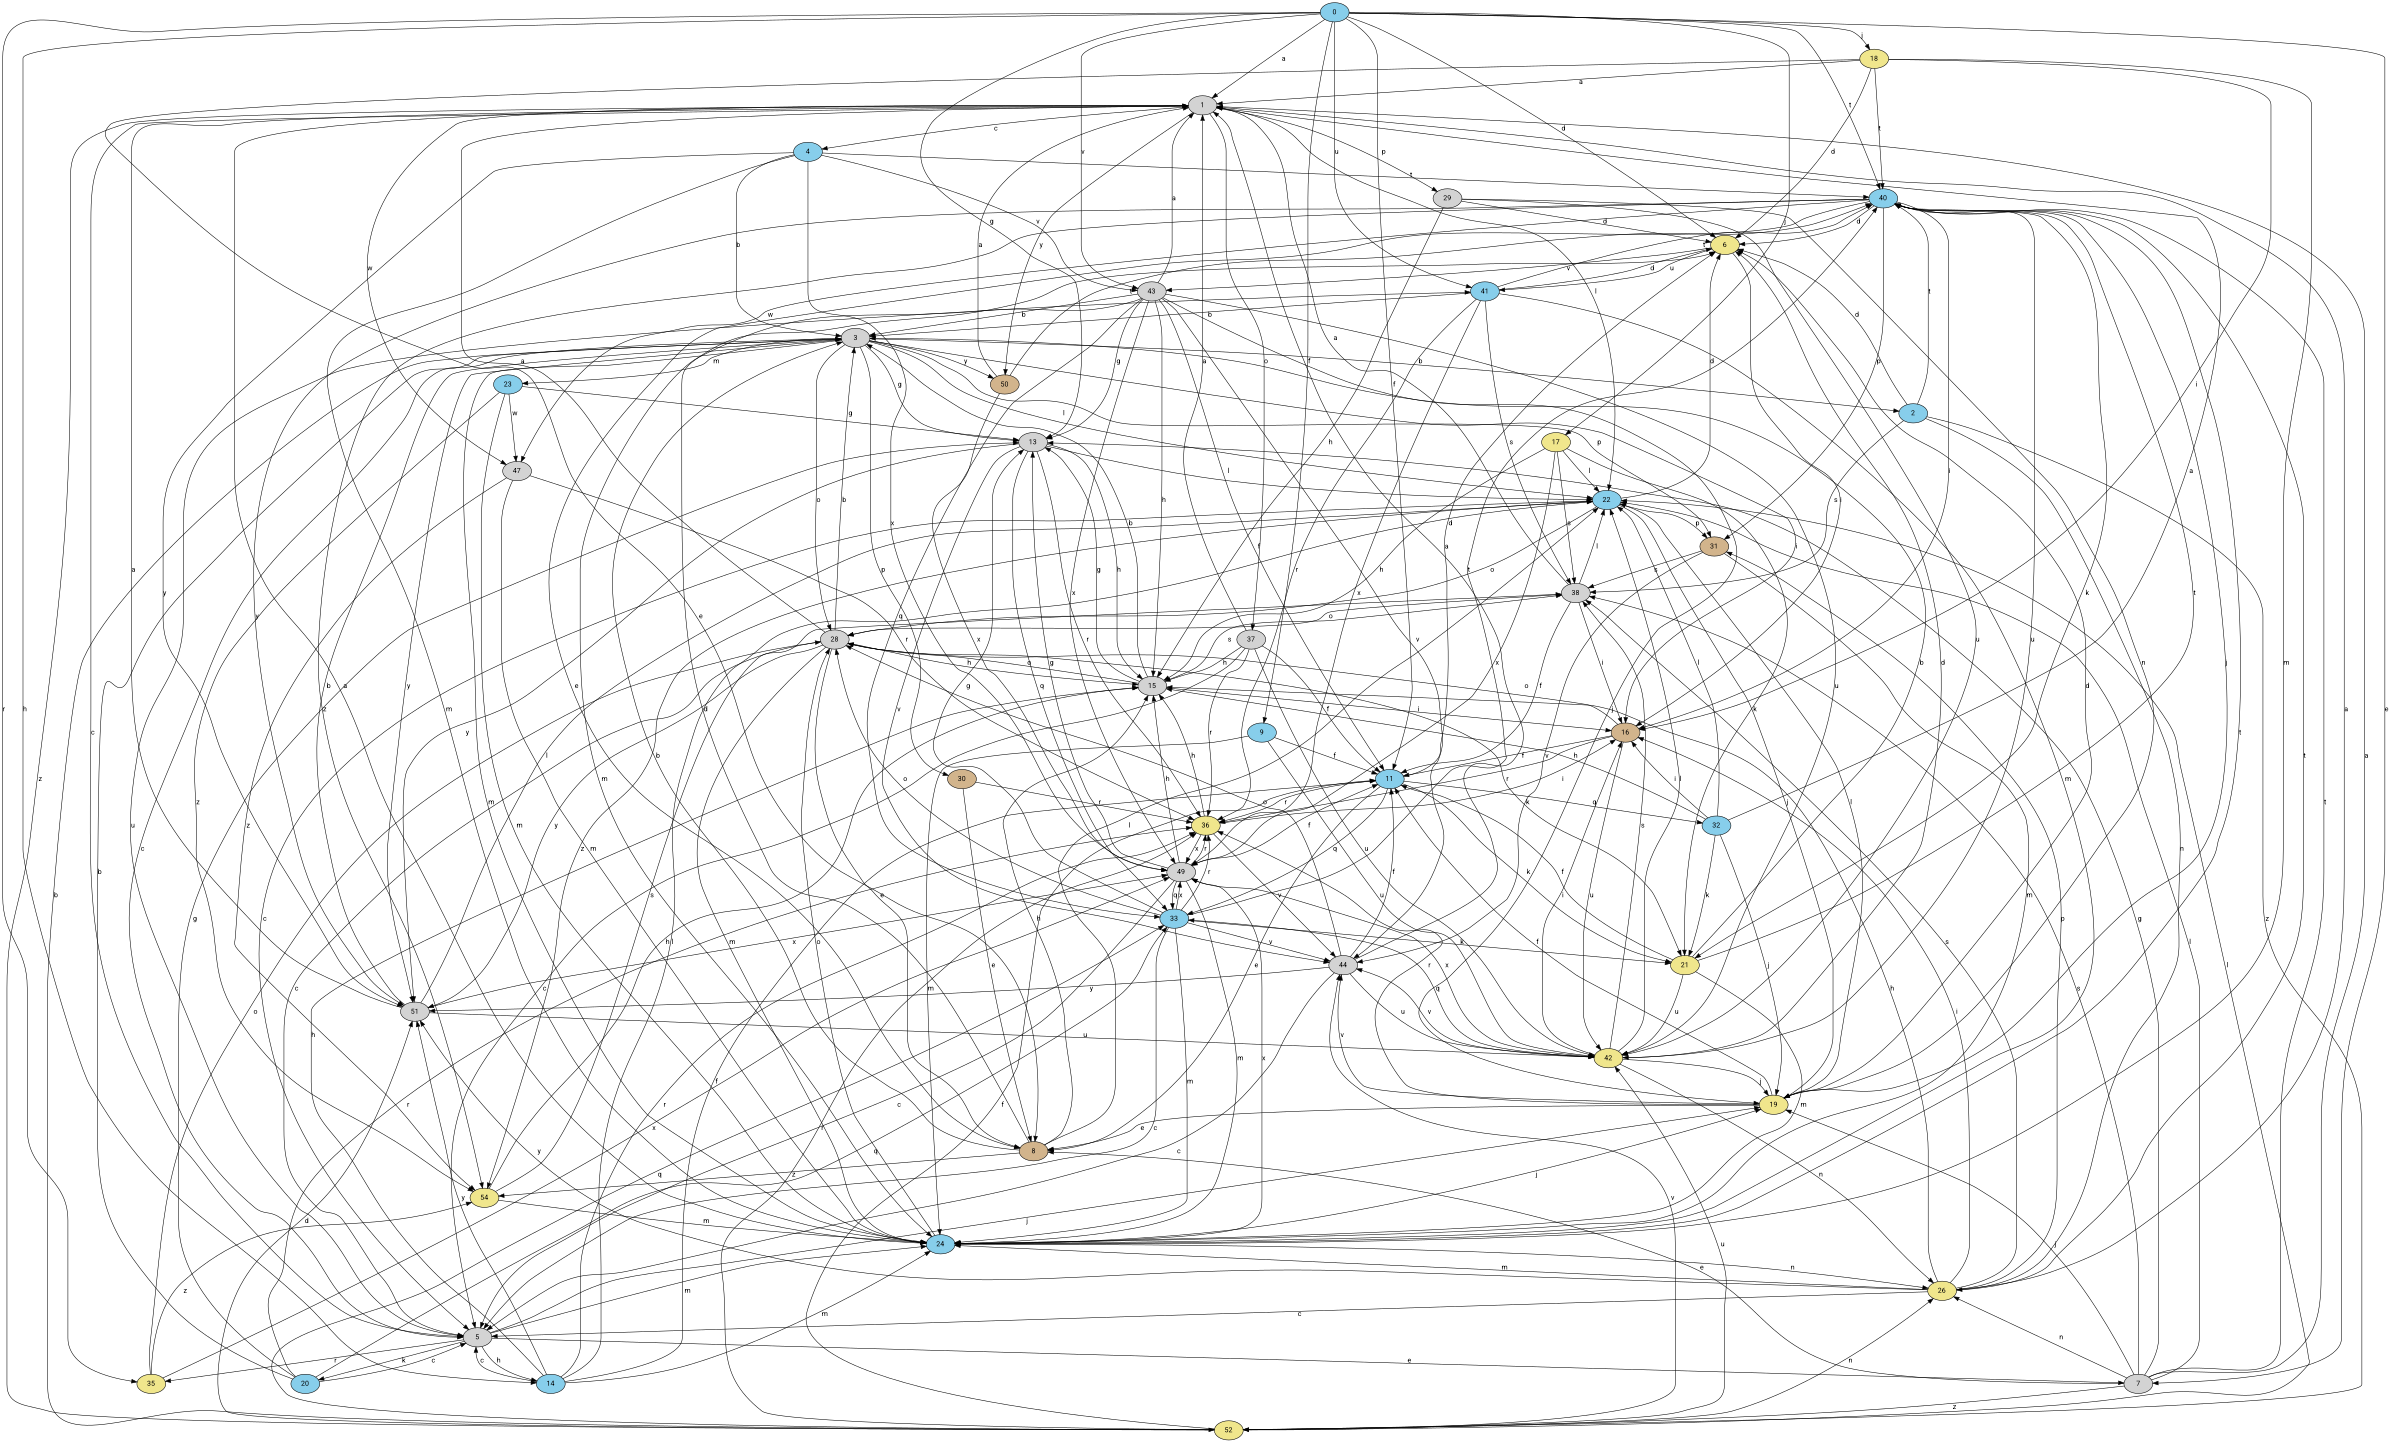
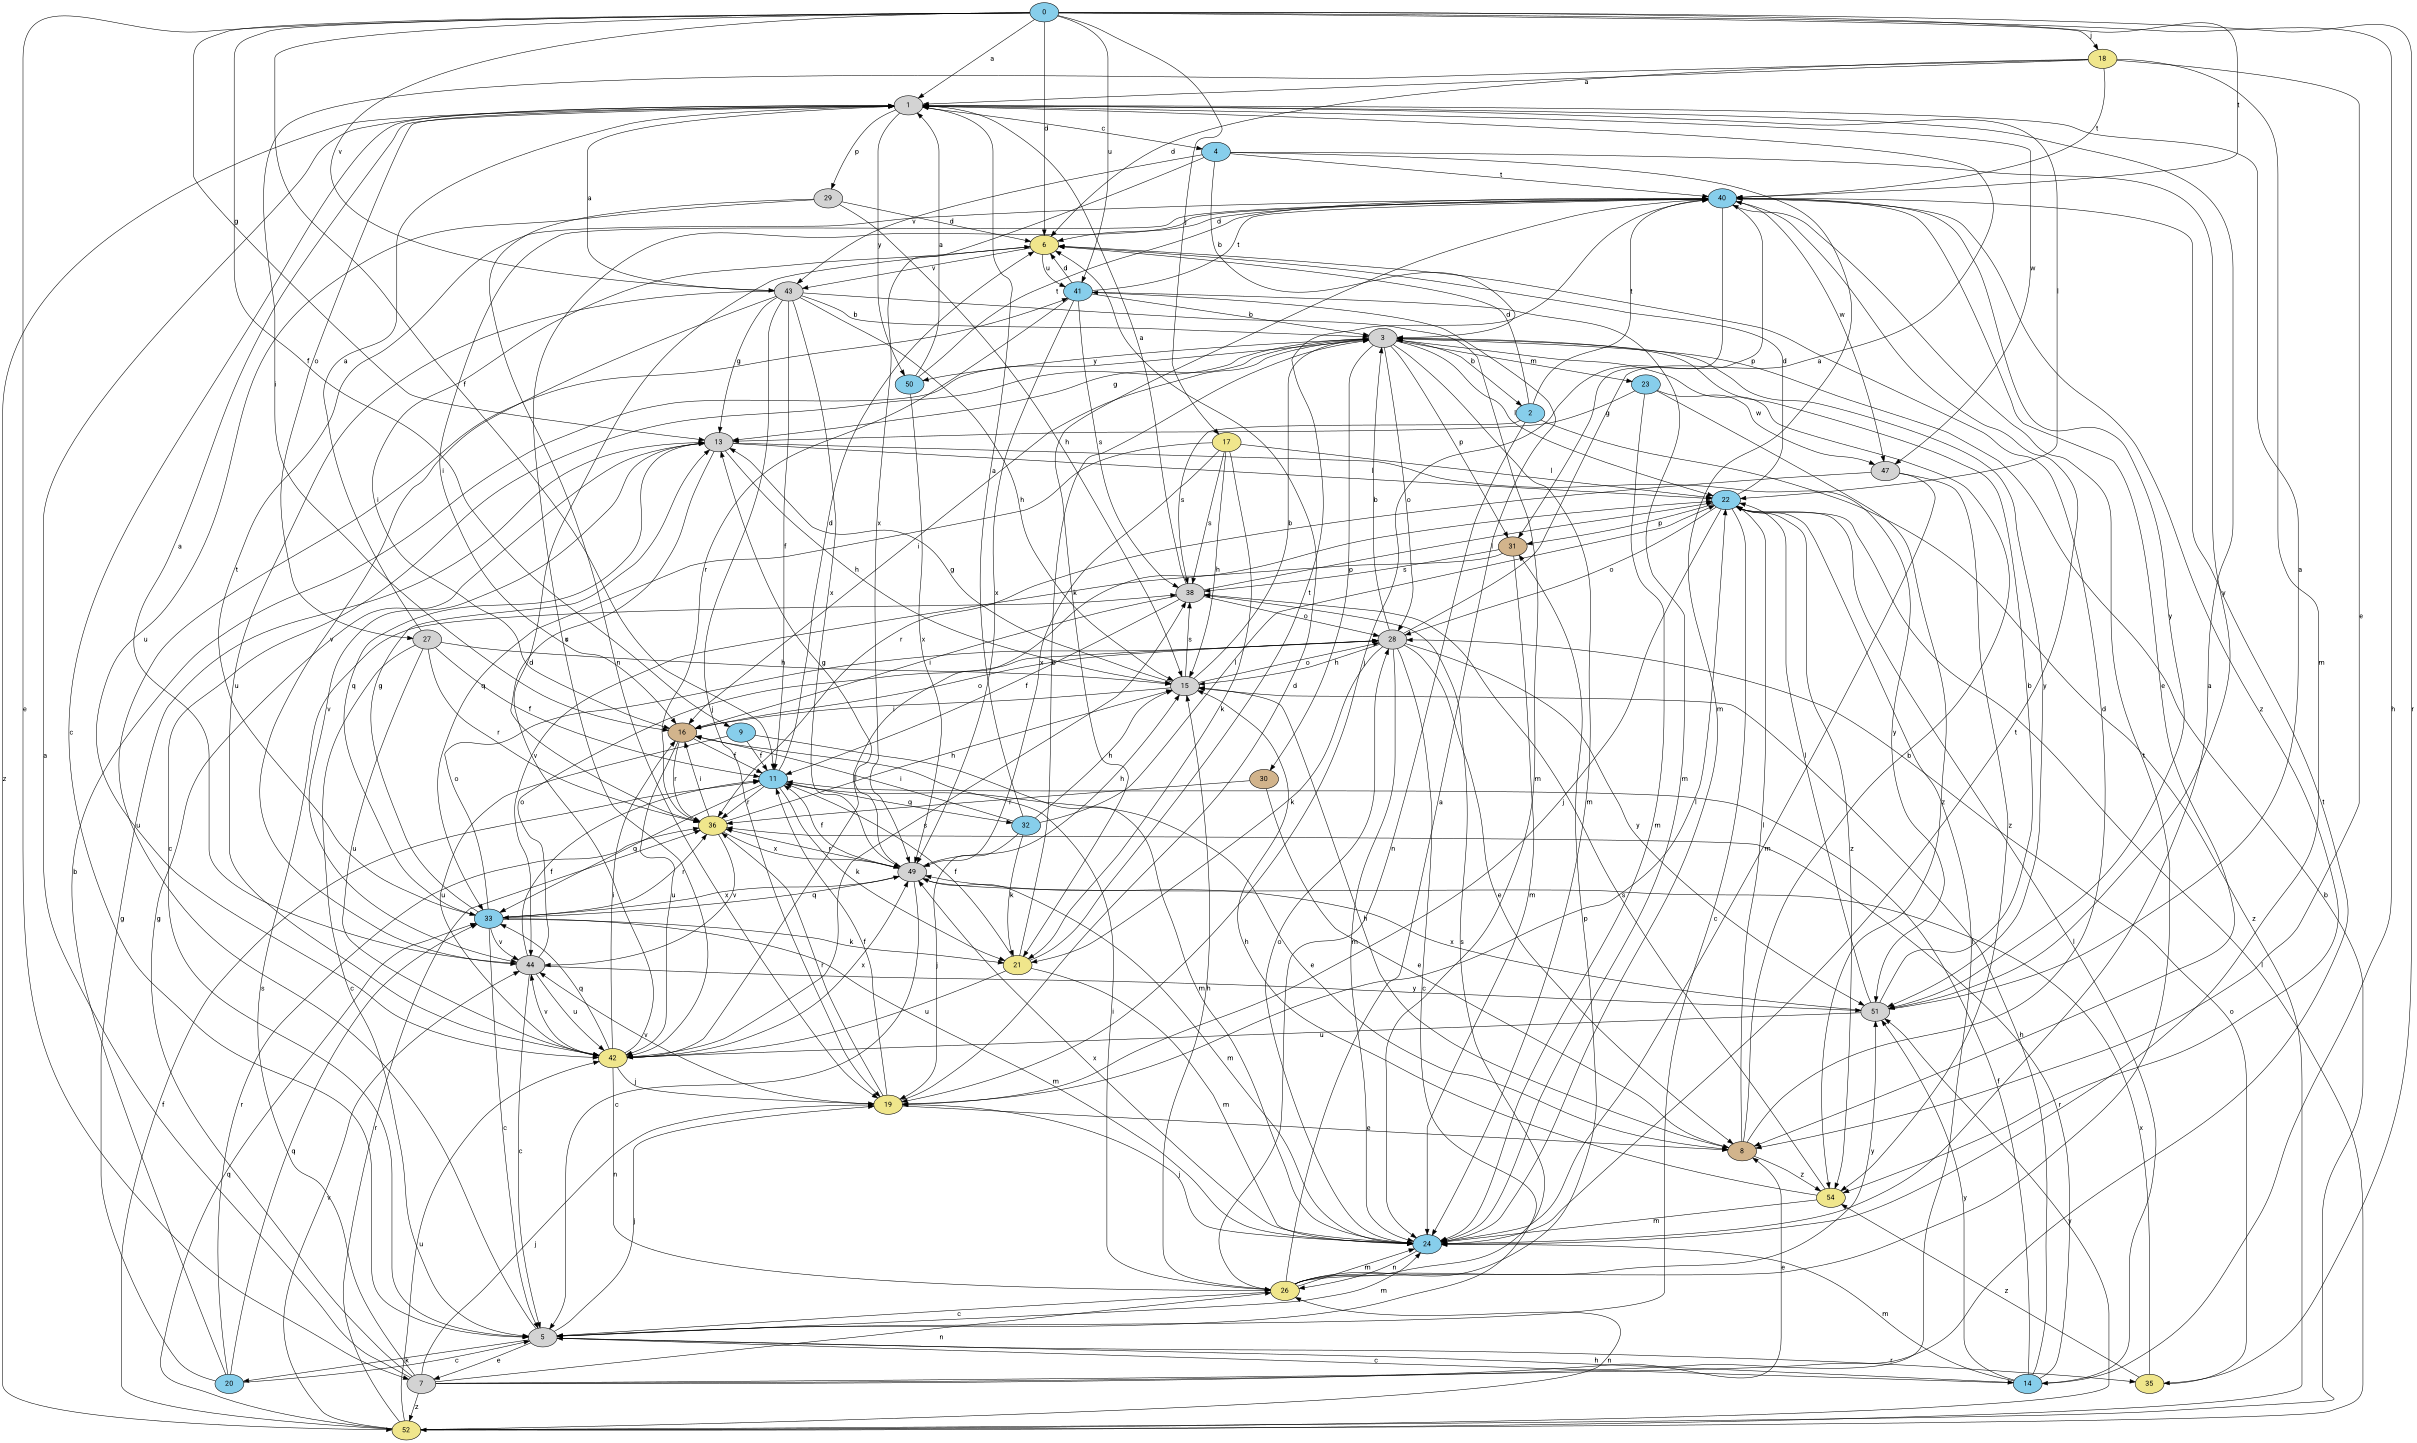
(2337, 331) -> (1470, 645)
(1005, 384) -> (910, 384)
(888, 640) -> (718, 561)
(1251, 640) -> (427, 640)
(307, 1221) -> (2070, 1221)
